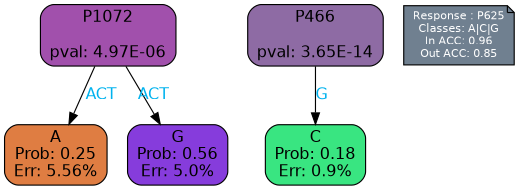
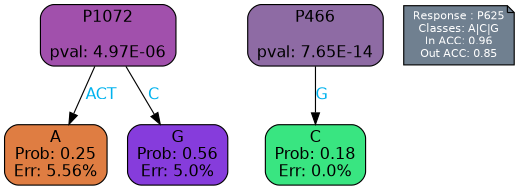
(315, 35) -> (315, 35)
(154, 95) -> (154, 95)
(315, 155) -> (315, 155)
